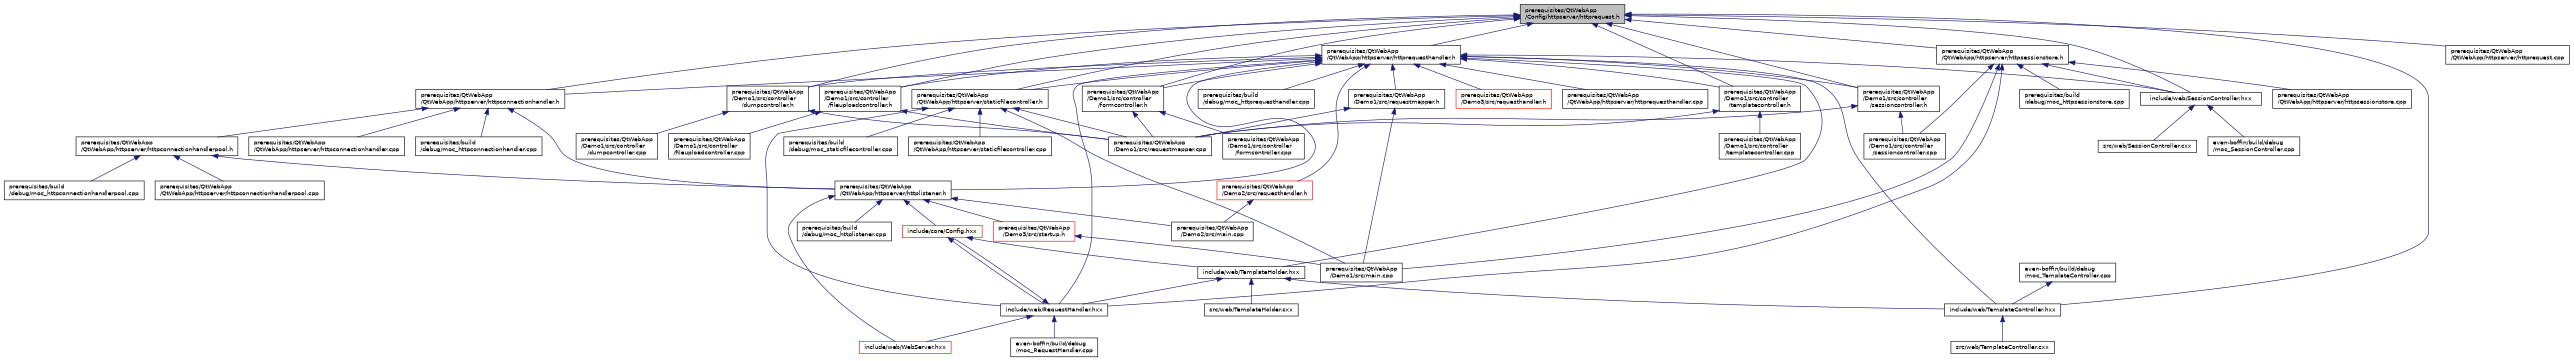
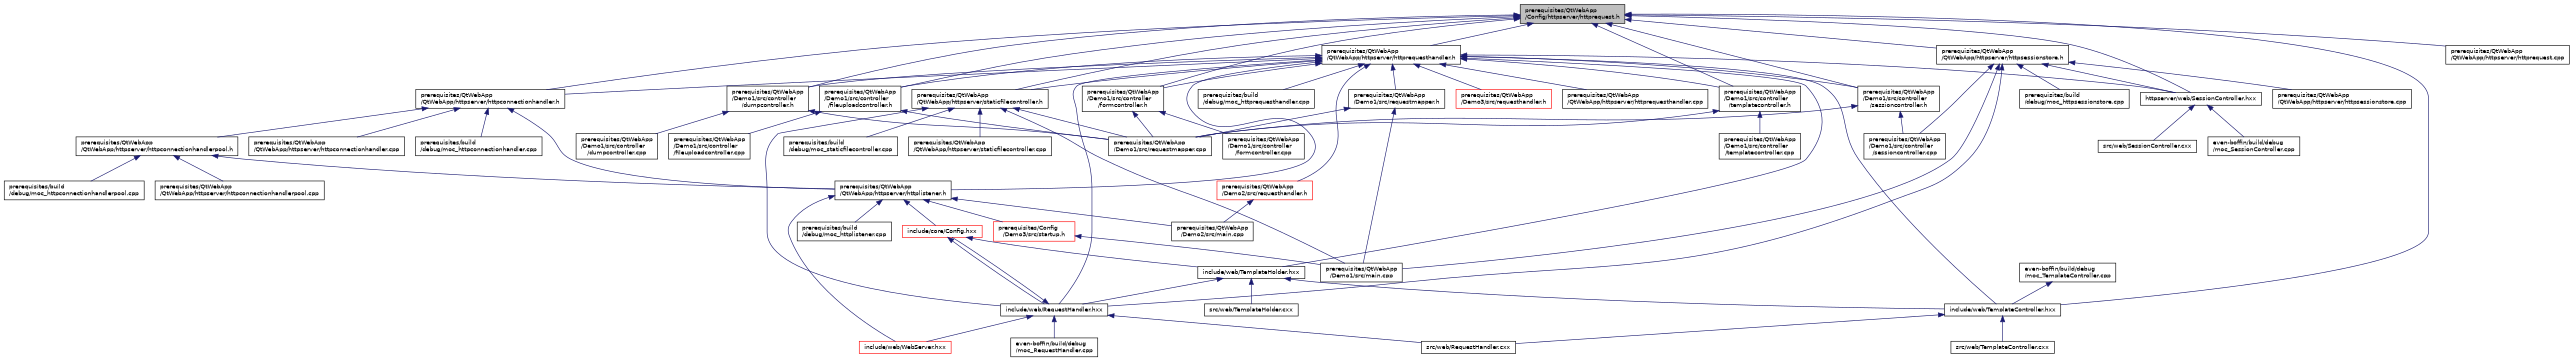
(2201, 99) -> (2201, 99)
(1034, 231) -> (1034, 231)
none -> (1469, 347)
